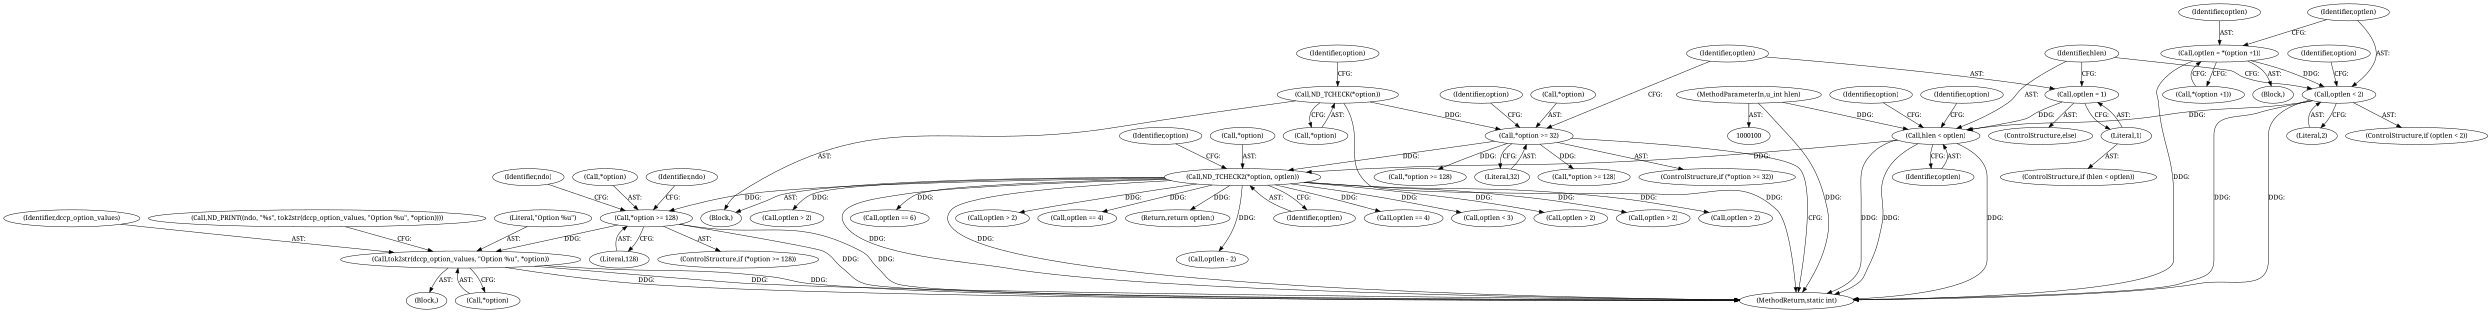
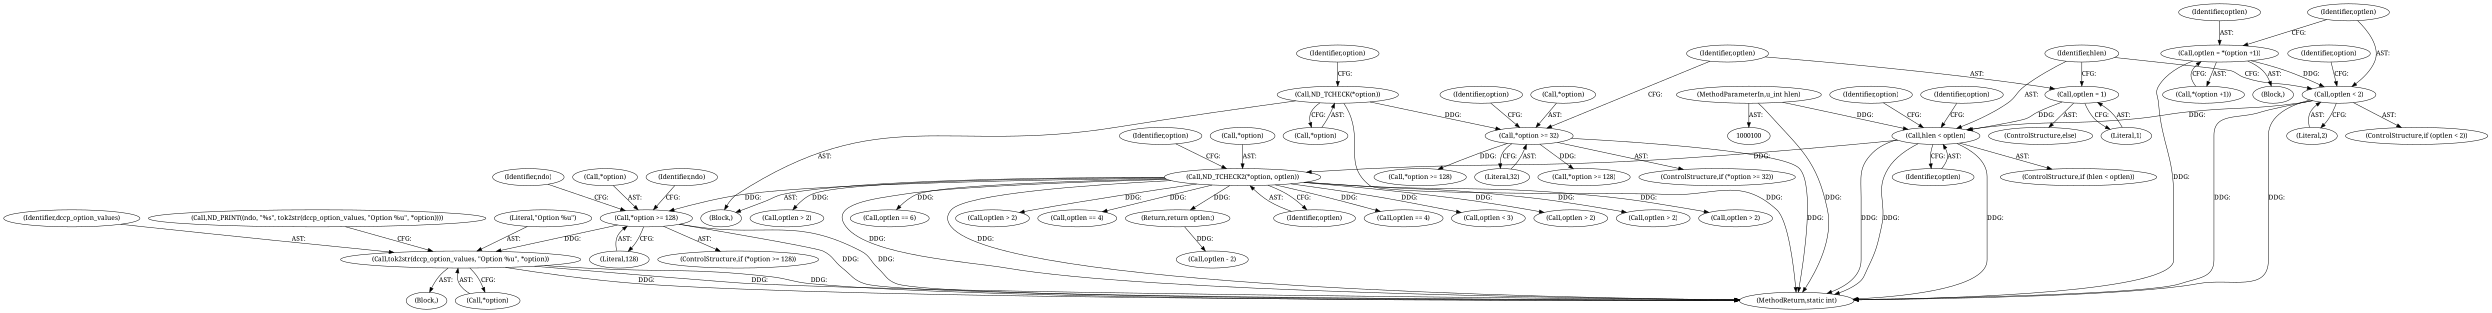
(2221, 74) -> (2221, 74)
(1394, 155) -> none
(2105, 155) -> (2003, 155)
(1237, 218) -> (1193, 237)
(1816, 218) -> (1816, 218)
